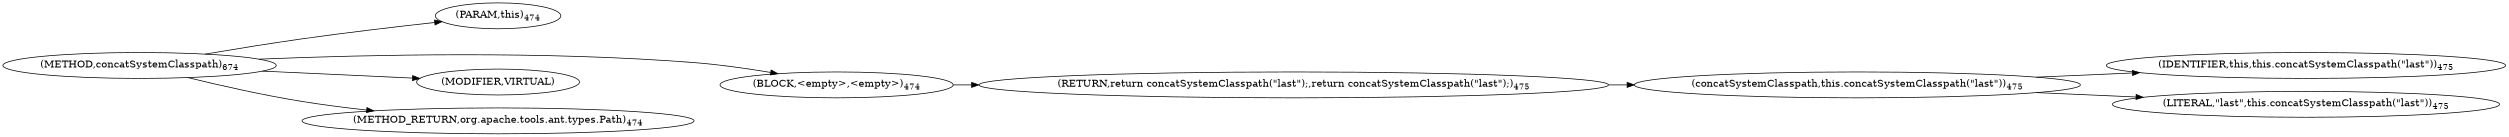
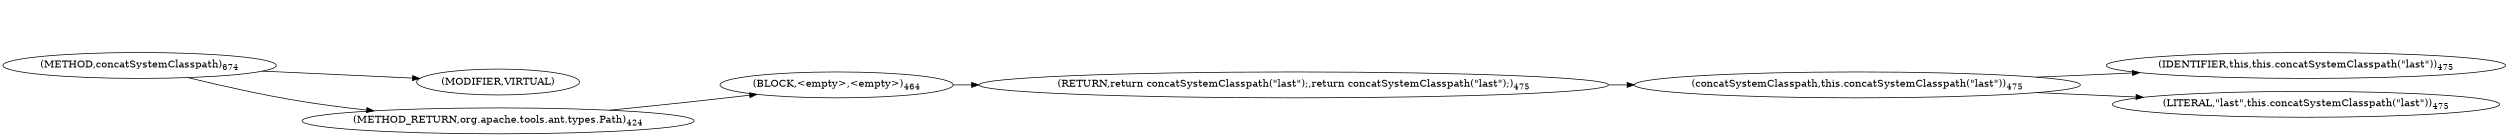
(498, 16) -> none
(515, 55) -> (679, 103)
(912, 84) -> (912, 84)
(635, 120) -> (635, 120)
